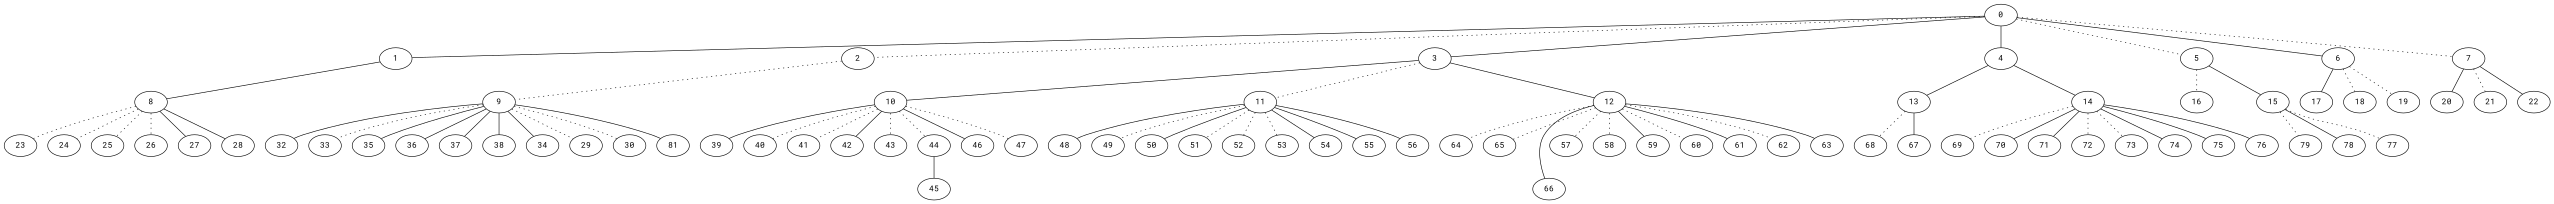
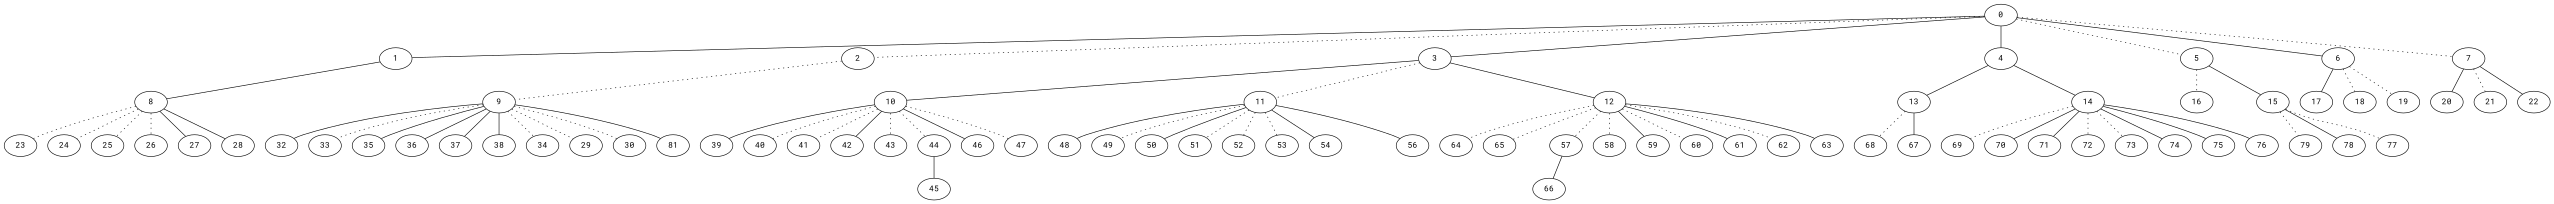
(521, 124) -> (521, 124)
(1547, 131) -> (1558, 167)
(1369, 146) -> none
